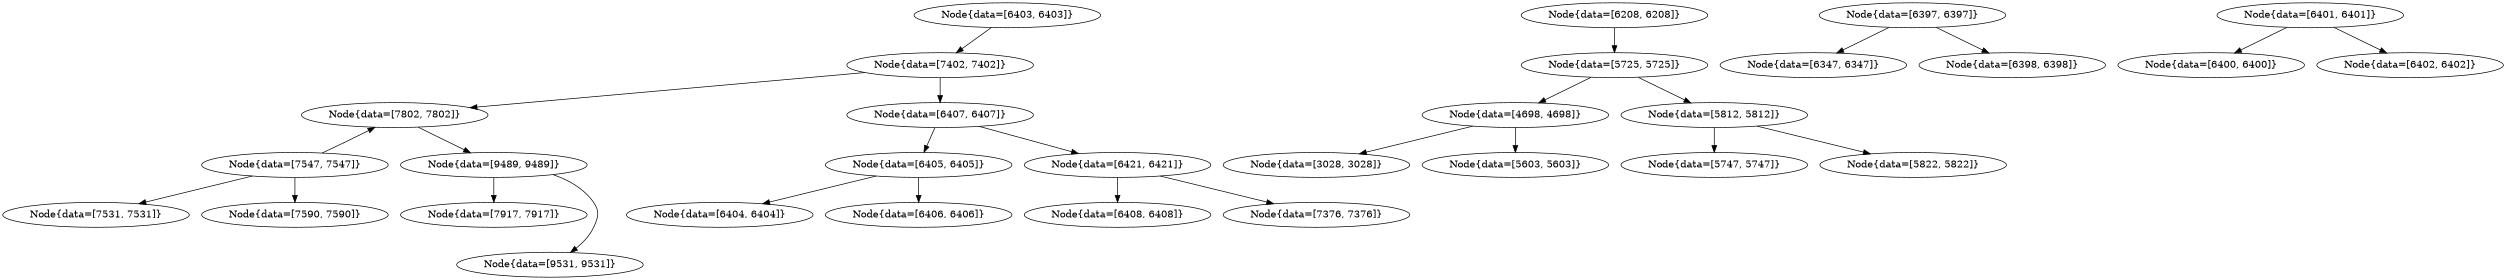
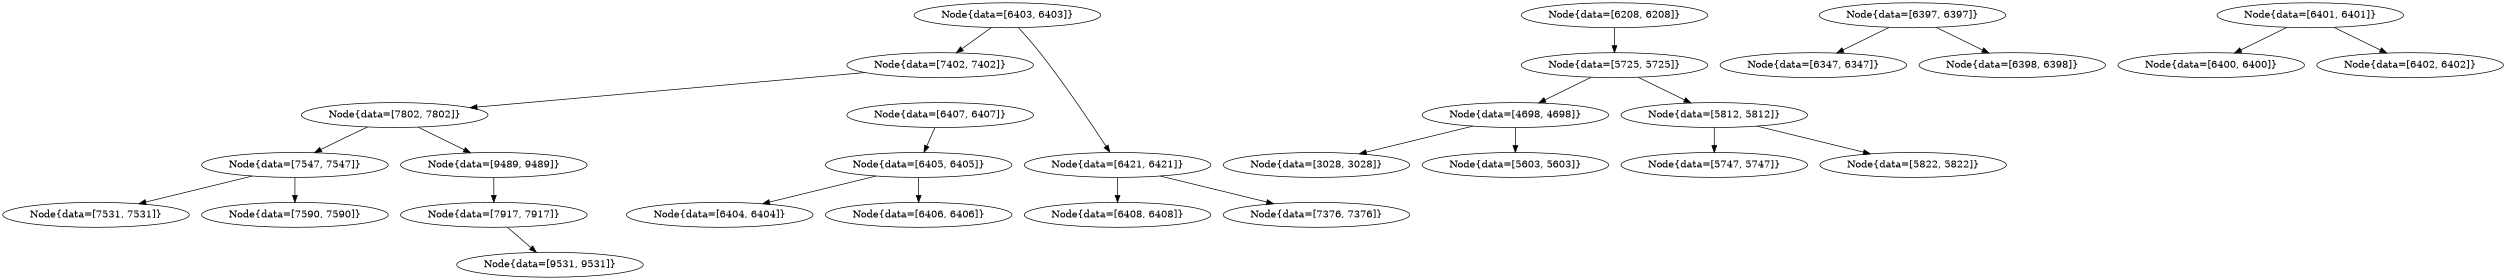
(940, 87) -> none
(1025, 139) -> (1064, 85)
(345, 142) -> (344, 138)
(595, 204) -> (519, 237)
